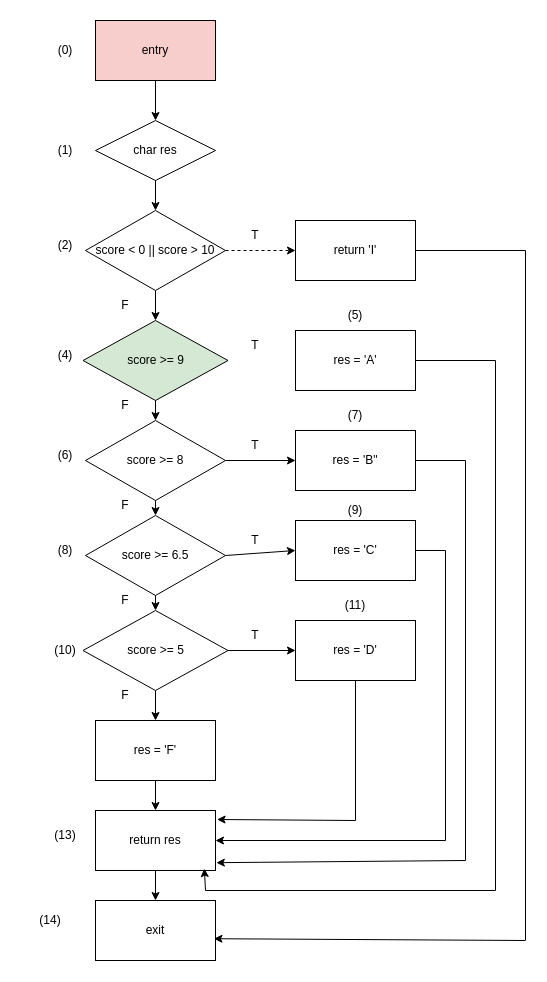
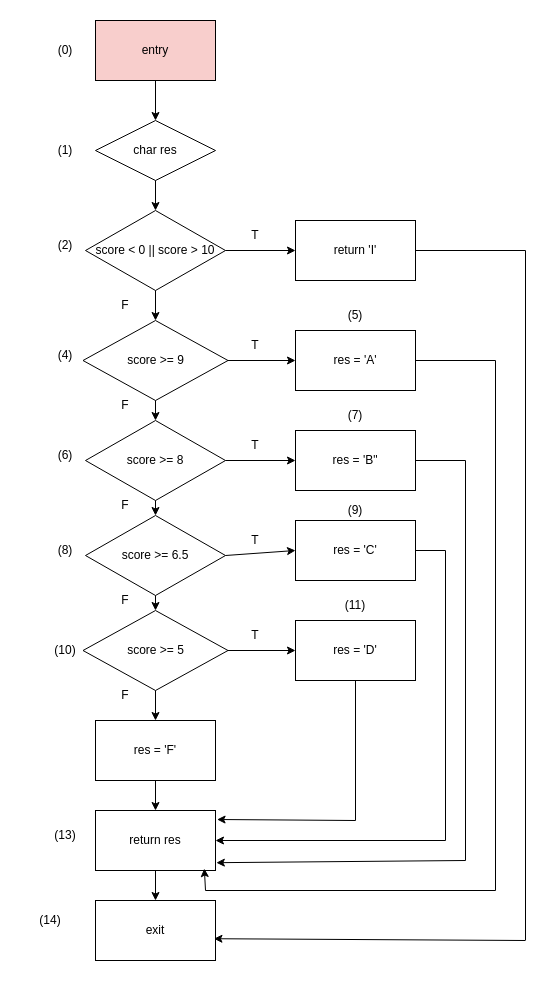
(256, 251) -> (256, 251)
(156, 361) -> (156, 361)
none -> (258, 361)
